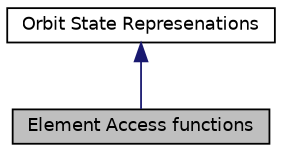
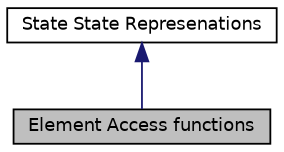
(141, 25) -> (142, 25)
